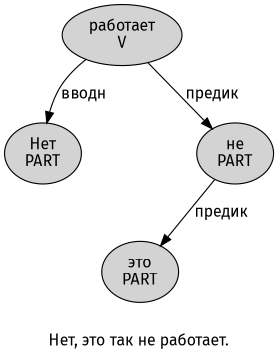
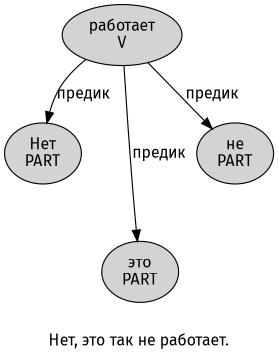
(84, 94) -> (84, 94)
(191, 208) -> (130, 148)
